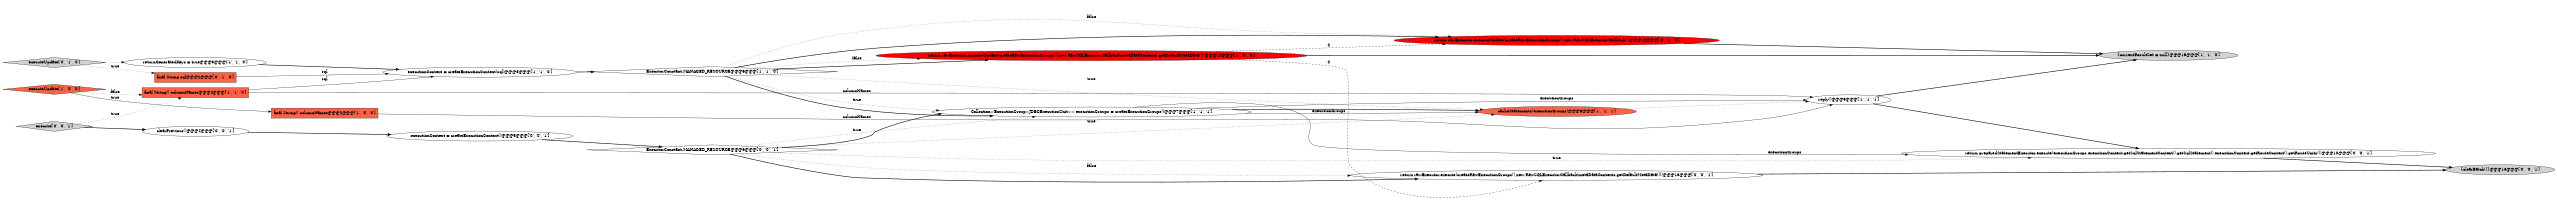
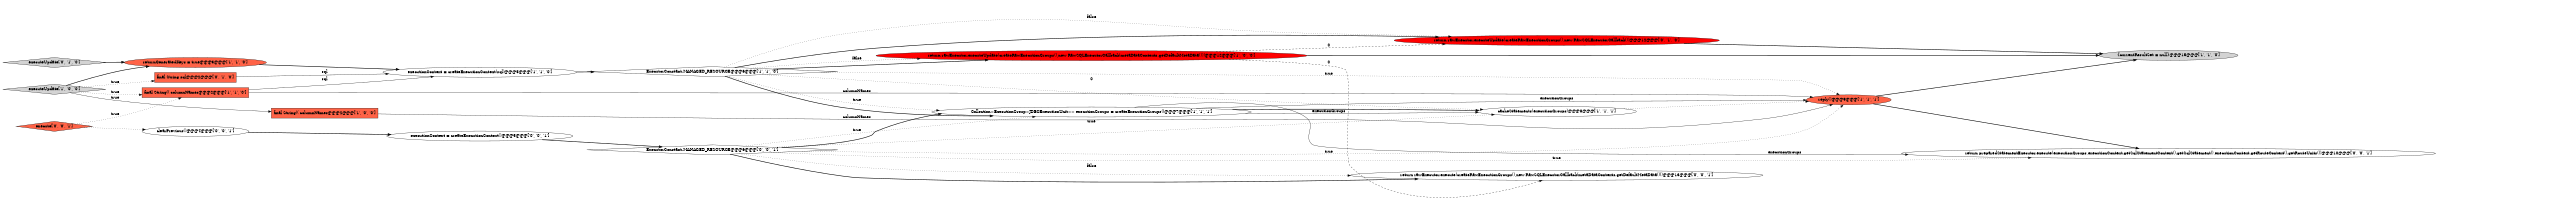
(112, 62) -> (112, 62)
(195, 63) -> (195, 63)
(115, 69) -> (117, 84)
none -> (106, 74)
none -> (1330, 76)
(1092, 79) -> (1092, 79)
(54, 89) -> (54, 89)
(115, 92) -> (115, 92)
(1849, 100) -> (1849, 100)
(1557, 111) -> (1557, 111)
(54, 126) -> (54, 126)
(114, 128) -> (114, 128)
none -> (1326, 154)
(2500, 170) -> none
